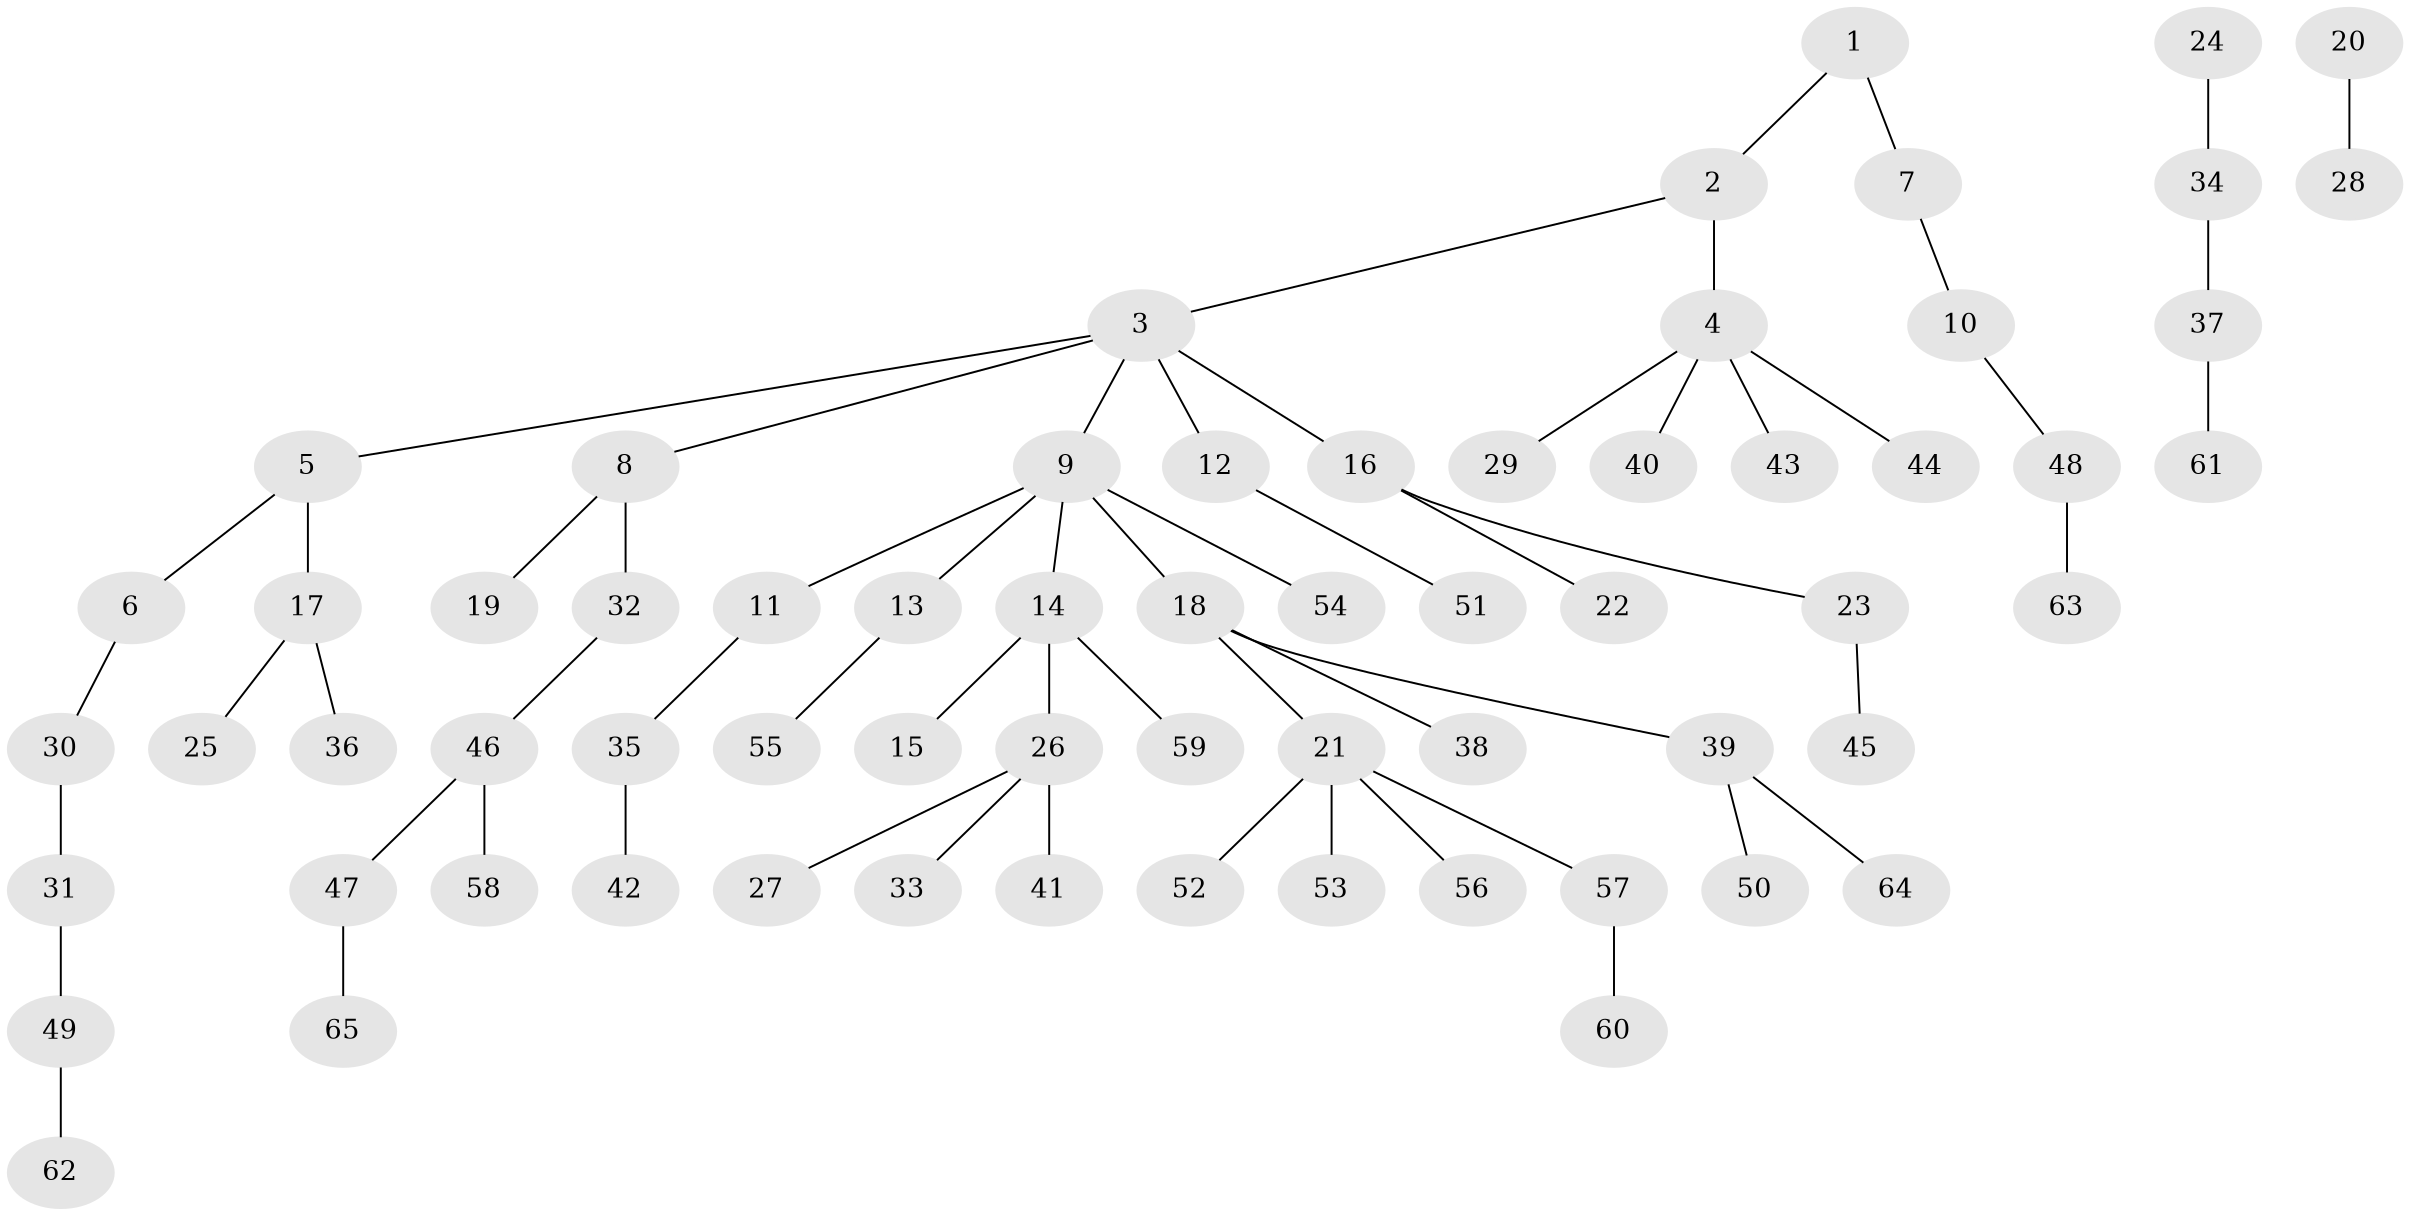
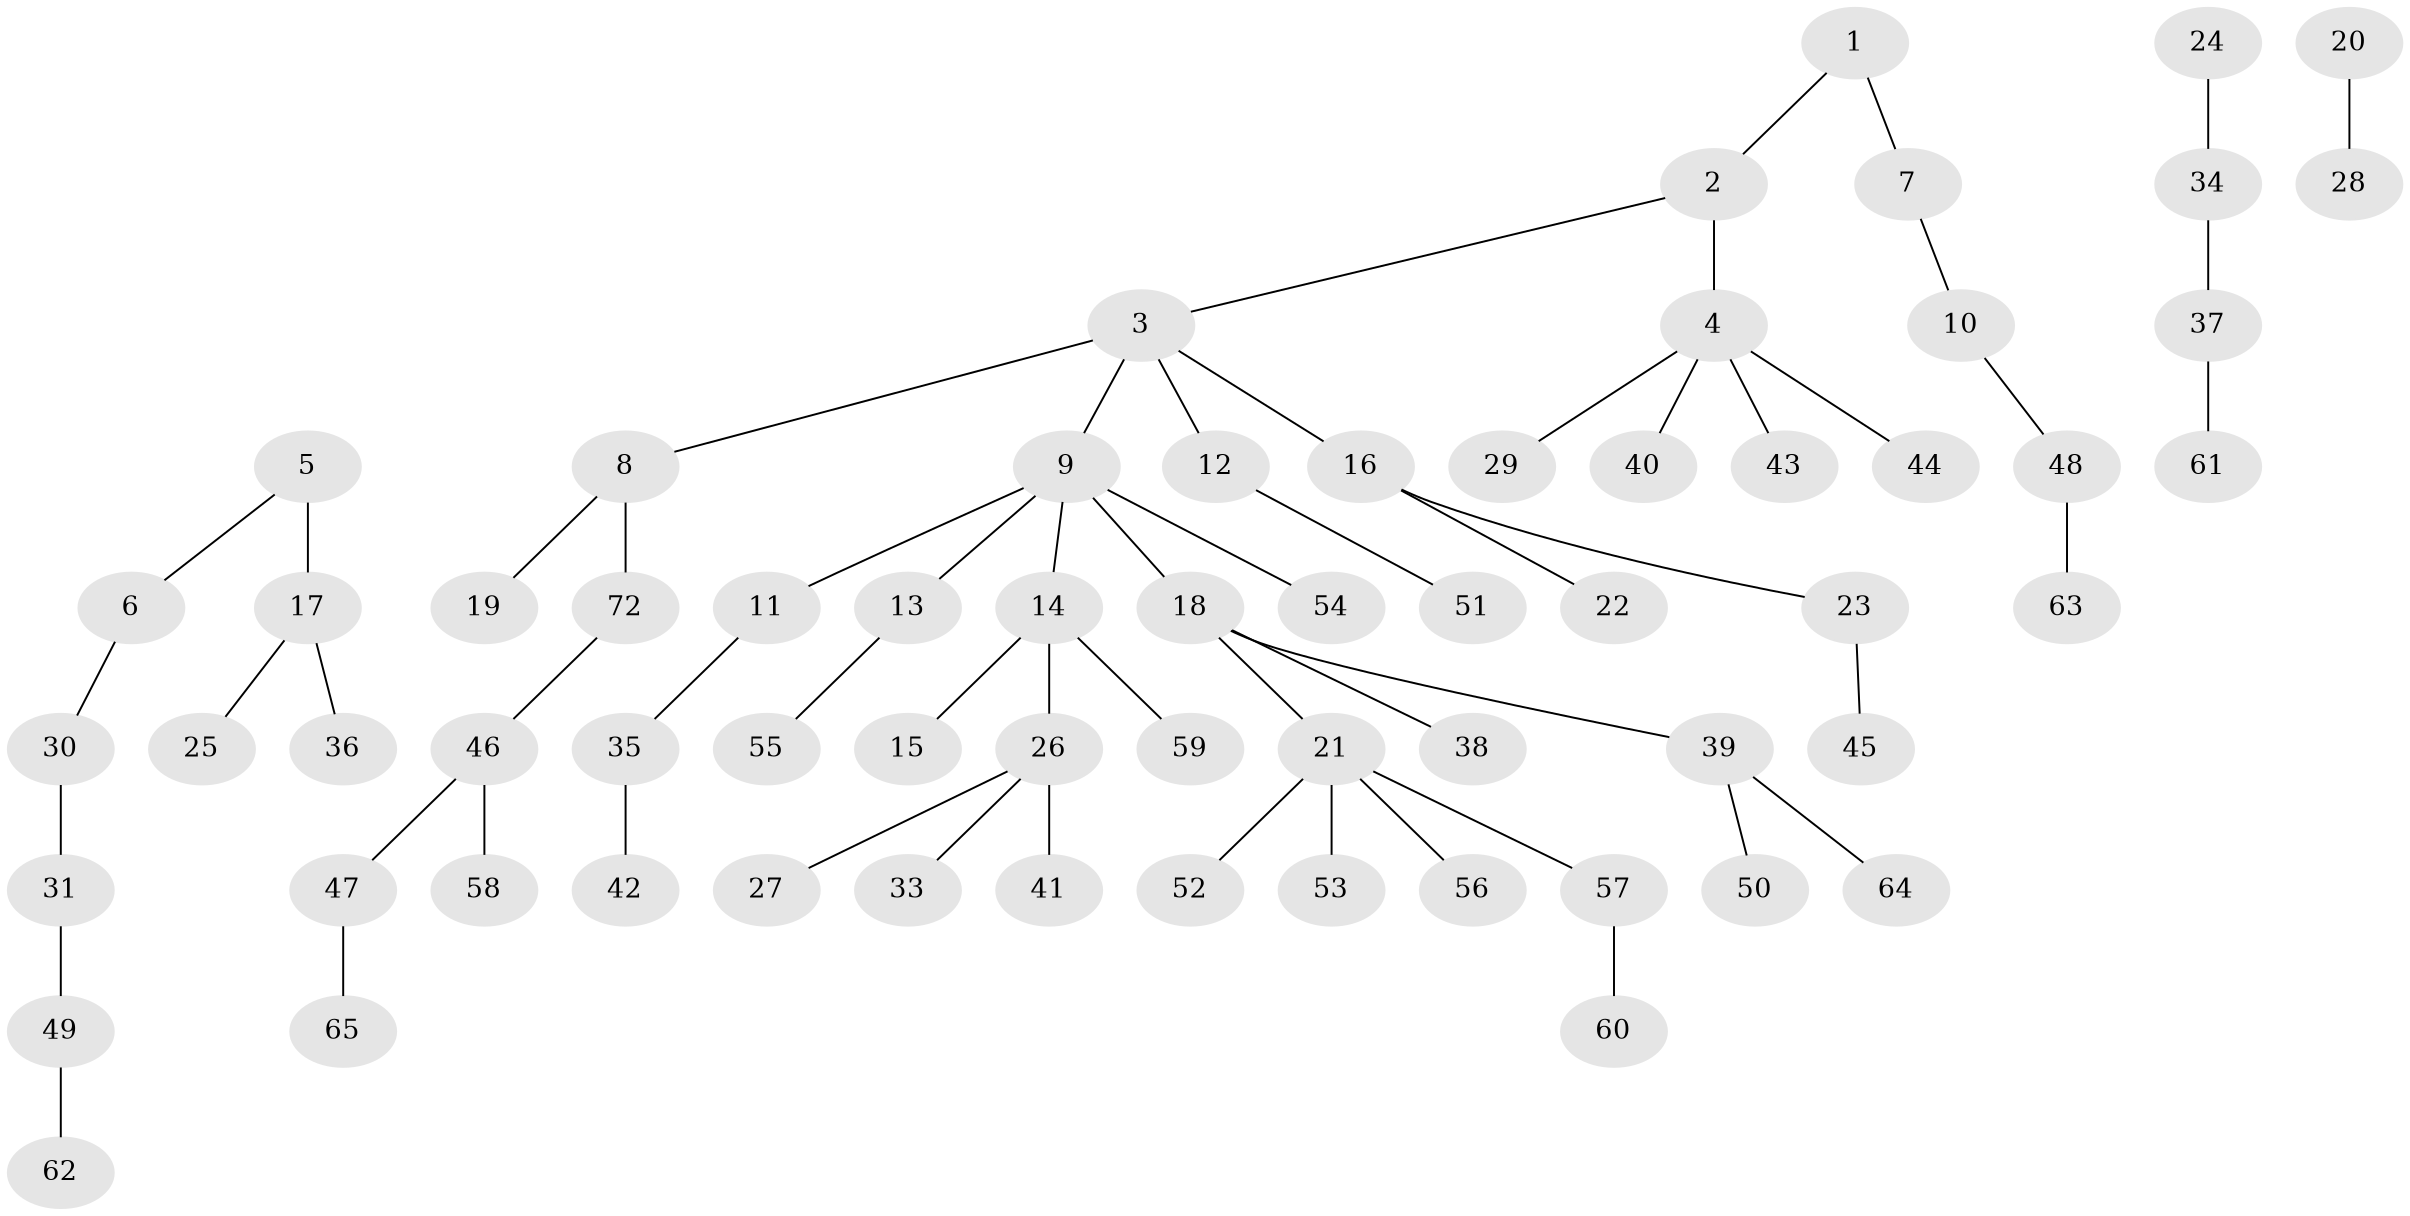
(725, 396) -> none
(626, 608) -> (626, 608)
